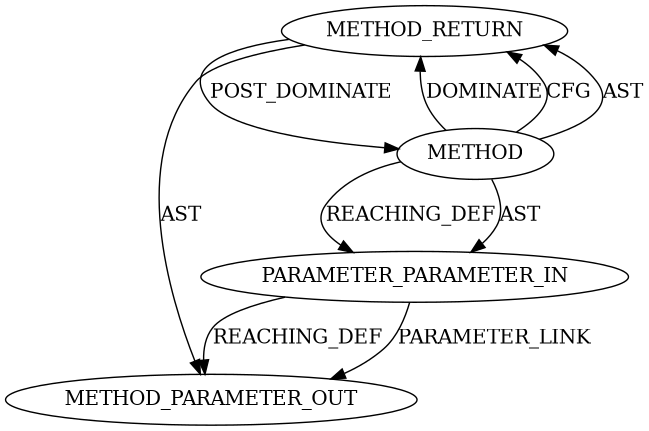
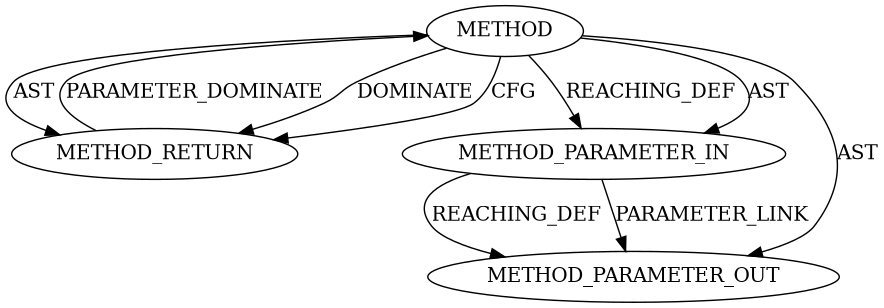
(302, 93) -> (195, 93)
(162, 162) -> (795, 83)
(415, 277) -> (594, 154)
